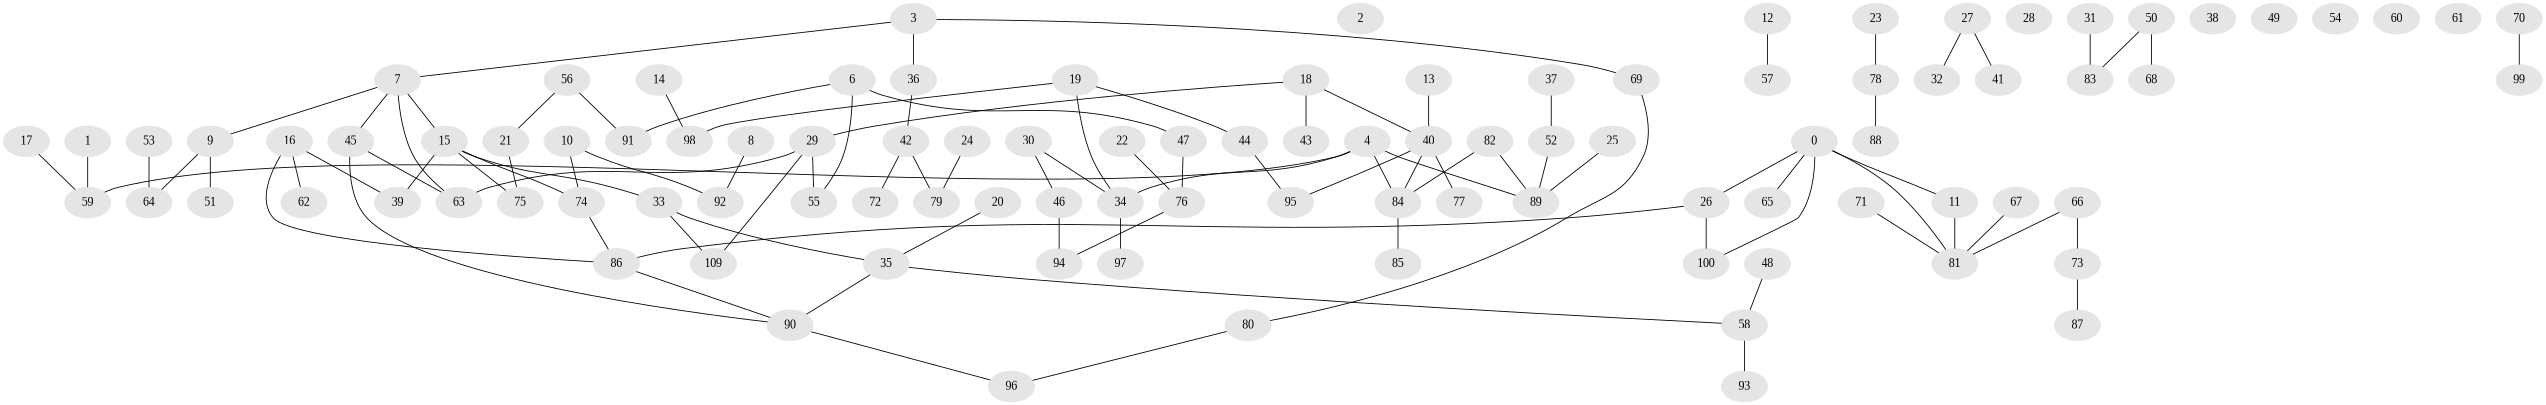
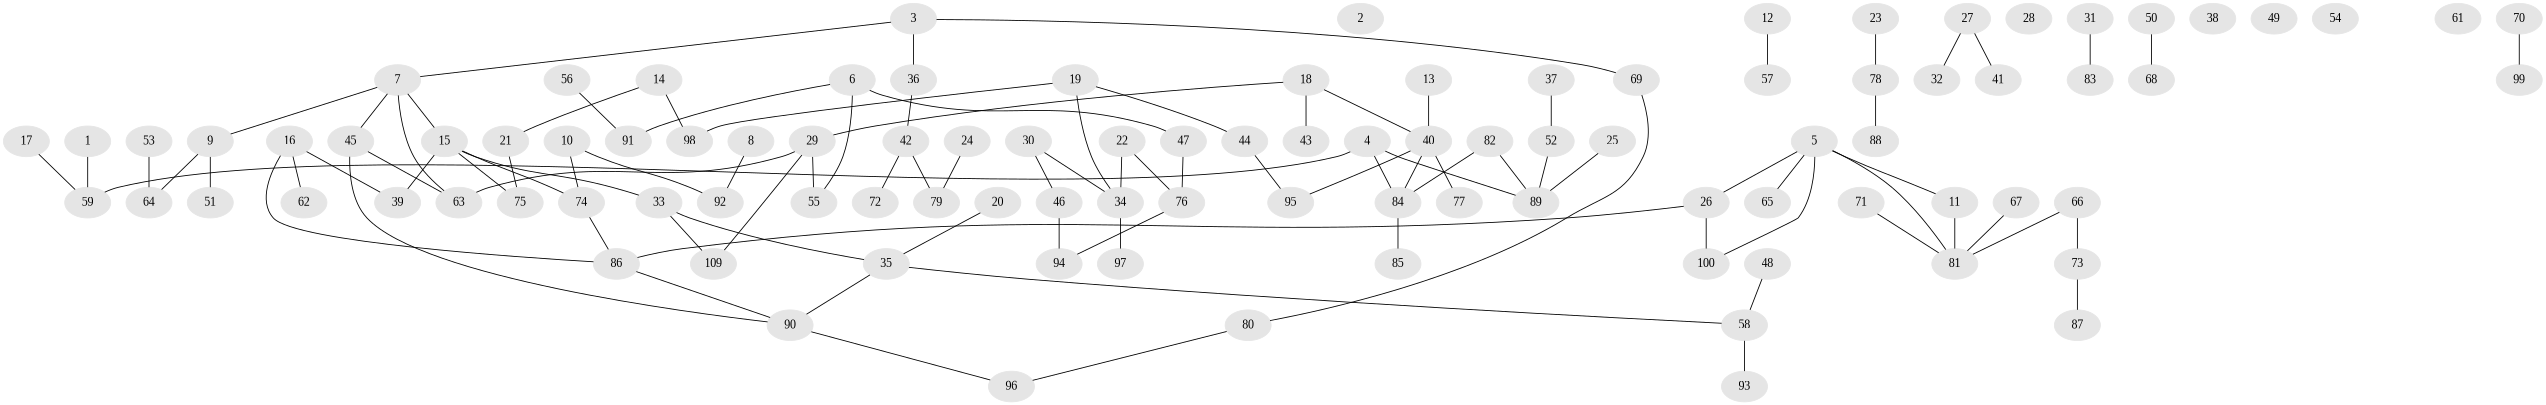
(2397, 19) -> none
(2121, 49) -> none
(536, 111) -> (581, 108)
(1814, 141) -> (1814, 141)
(1244, 172) -> (1121, 171)
